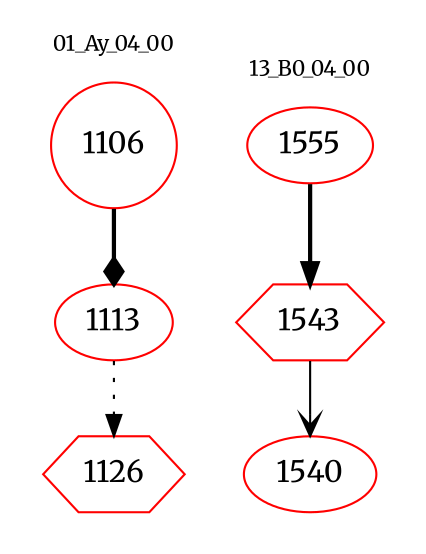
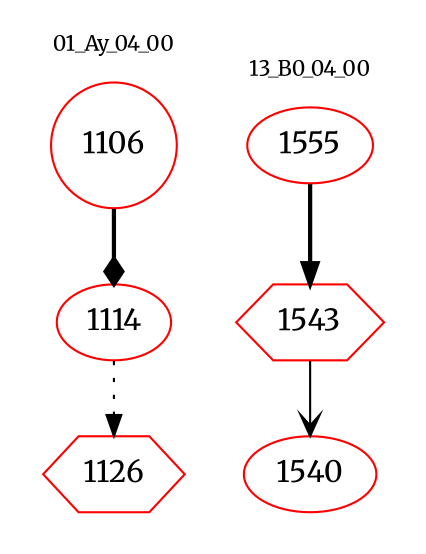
(114, 322) -> (114, 322)
